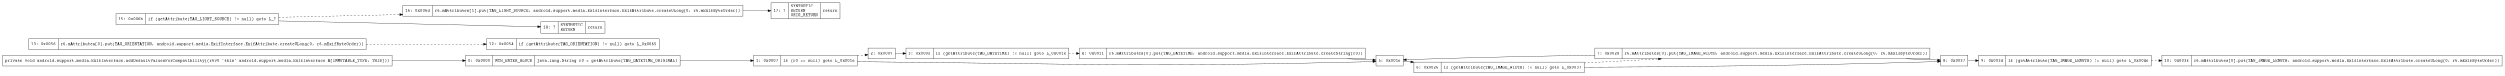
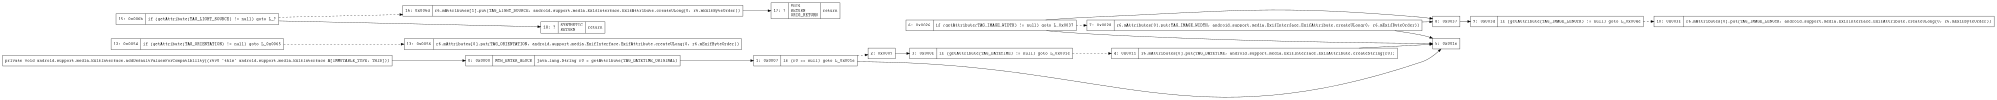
(802, 6) -> (796, 6)
(425, 44) -> (342, 44)
(1407, 62) -> (1238, 40)
